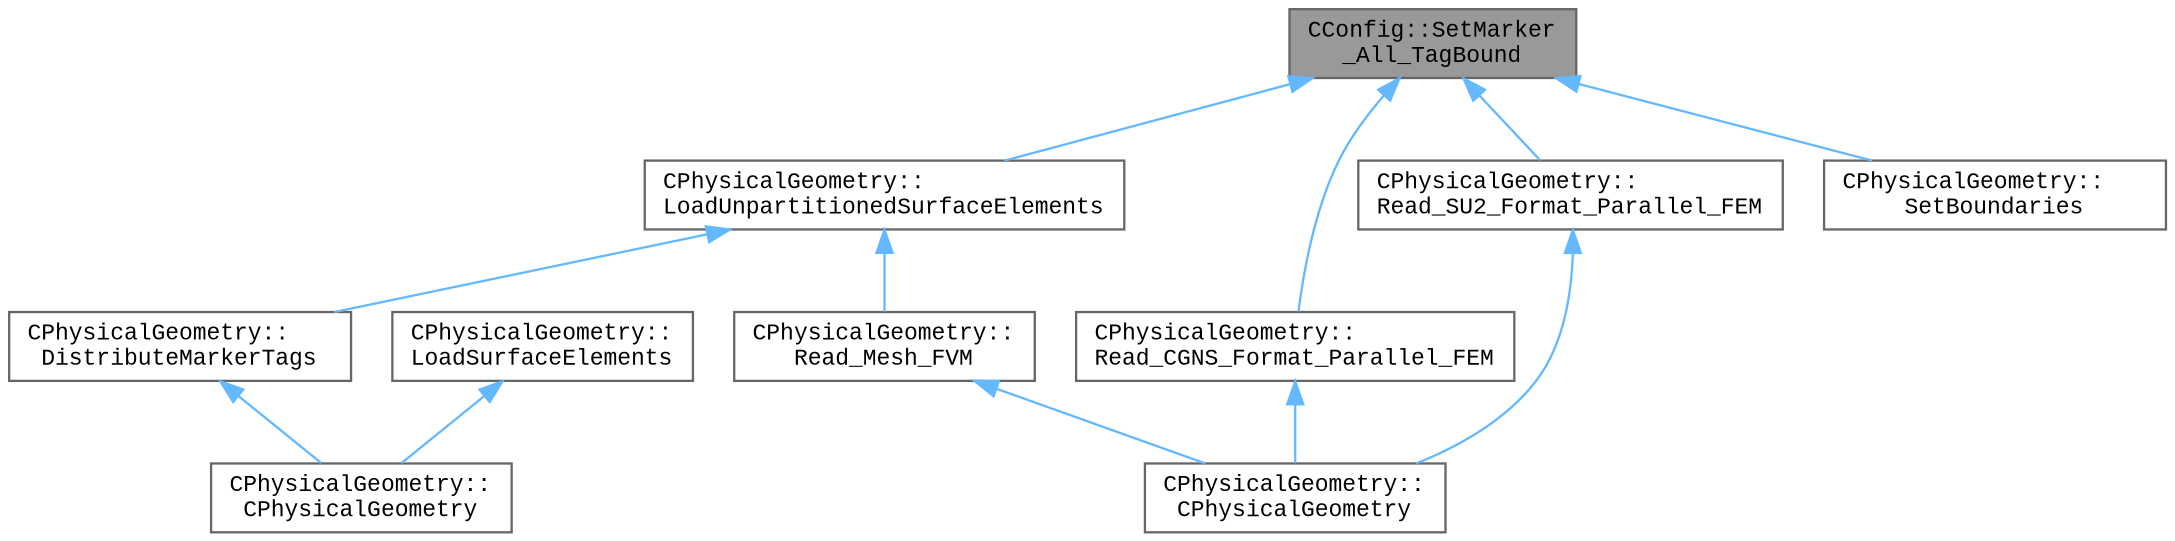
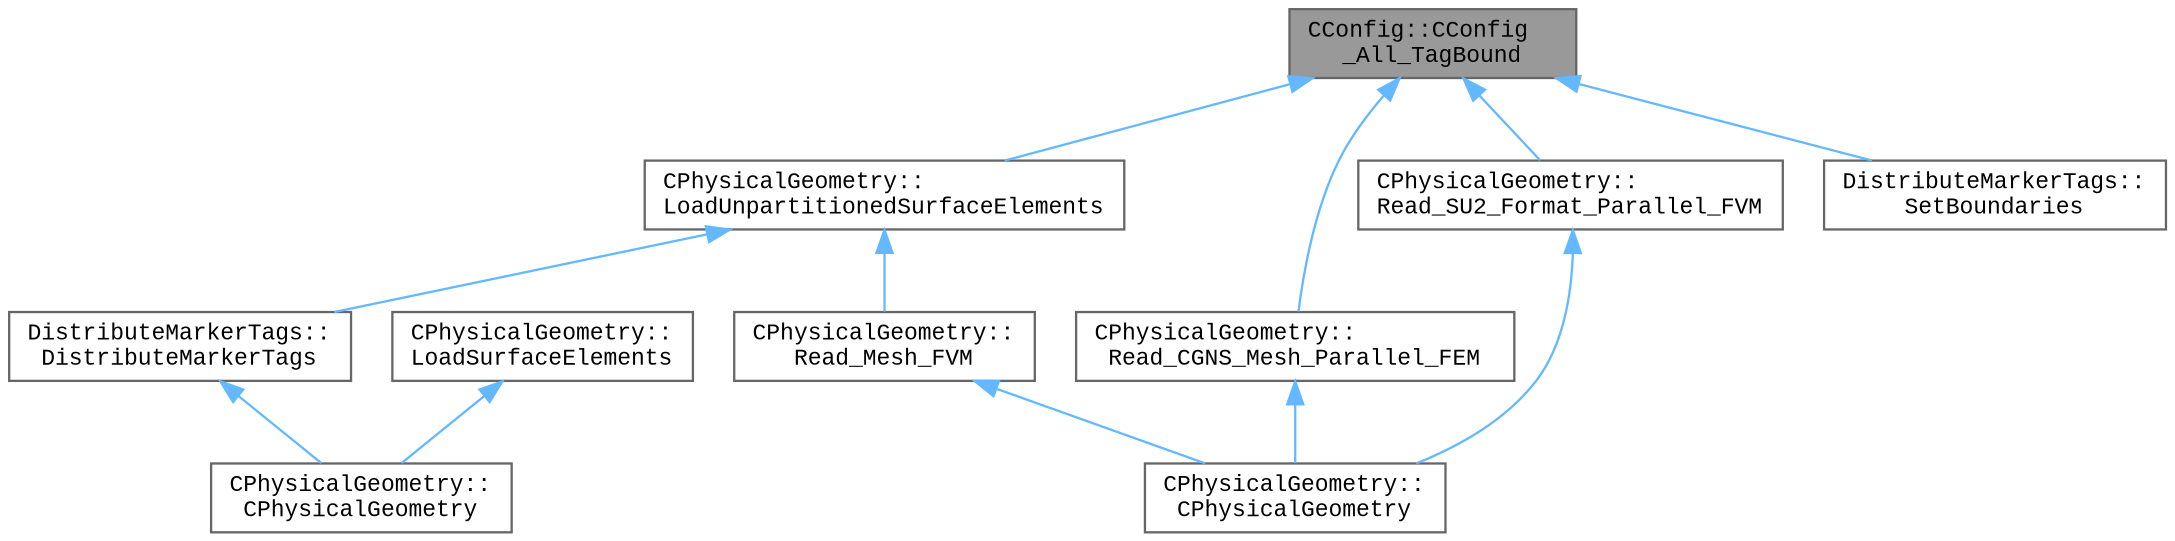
(1433, 44) -> (1433, 44)
(1571, 195) -> (1571, 195)
(1995, 195) -> (1995, 195)
(180, 346) -> (180, 346)
(1295, 346) -> (1295, 346)
